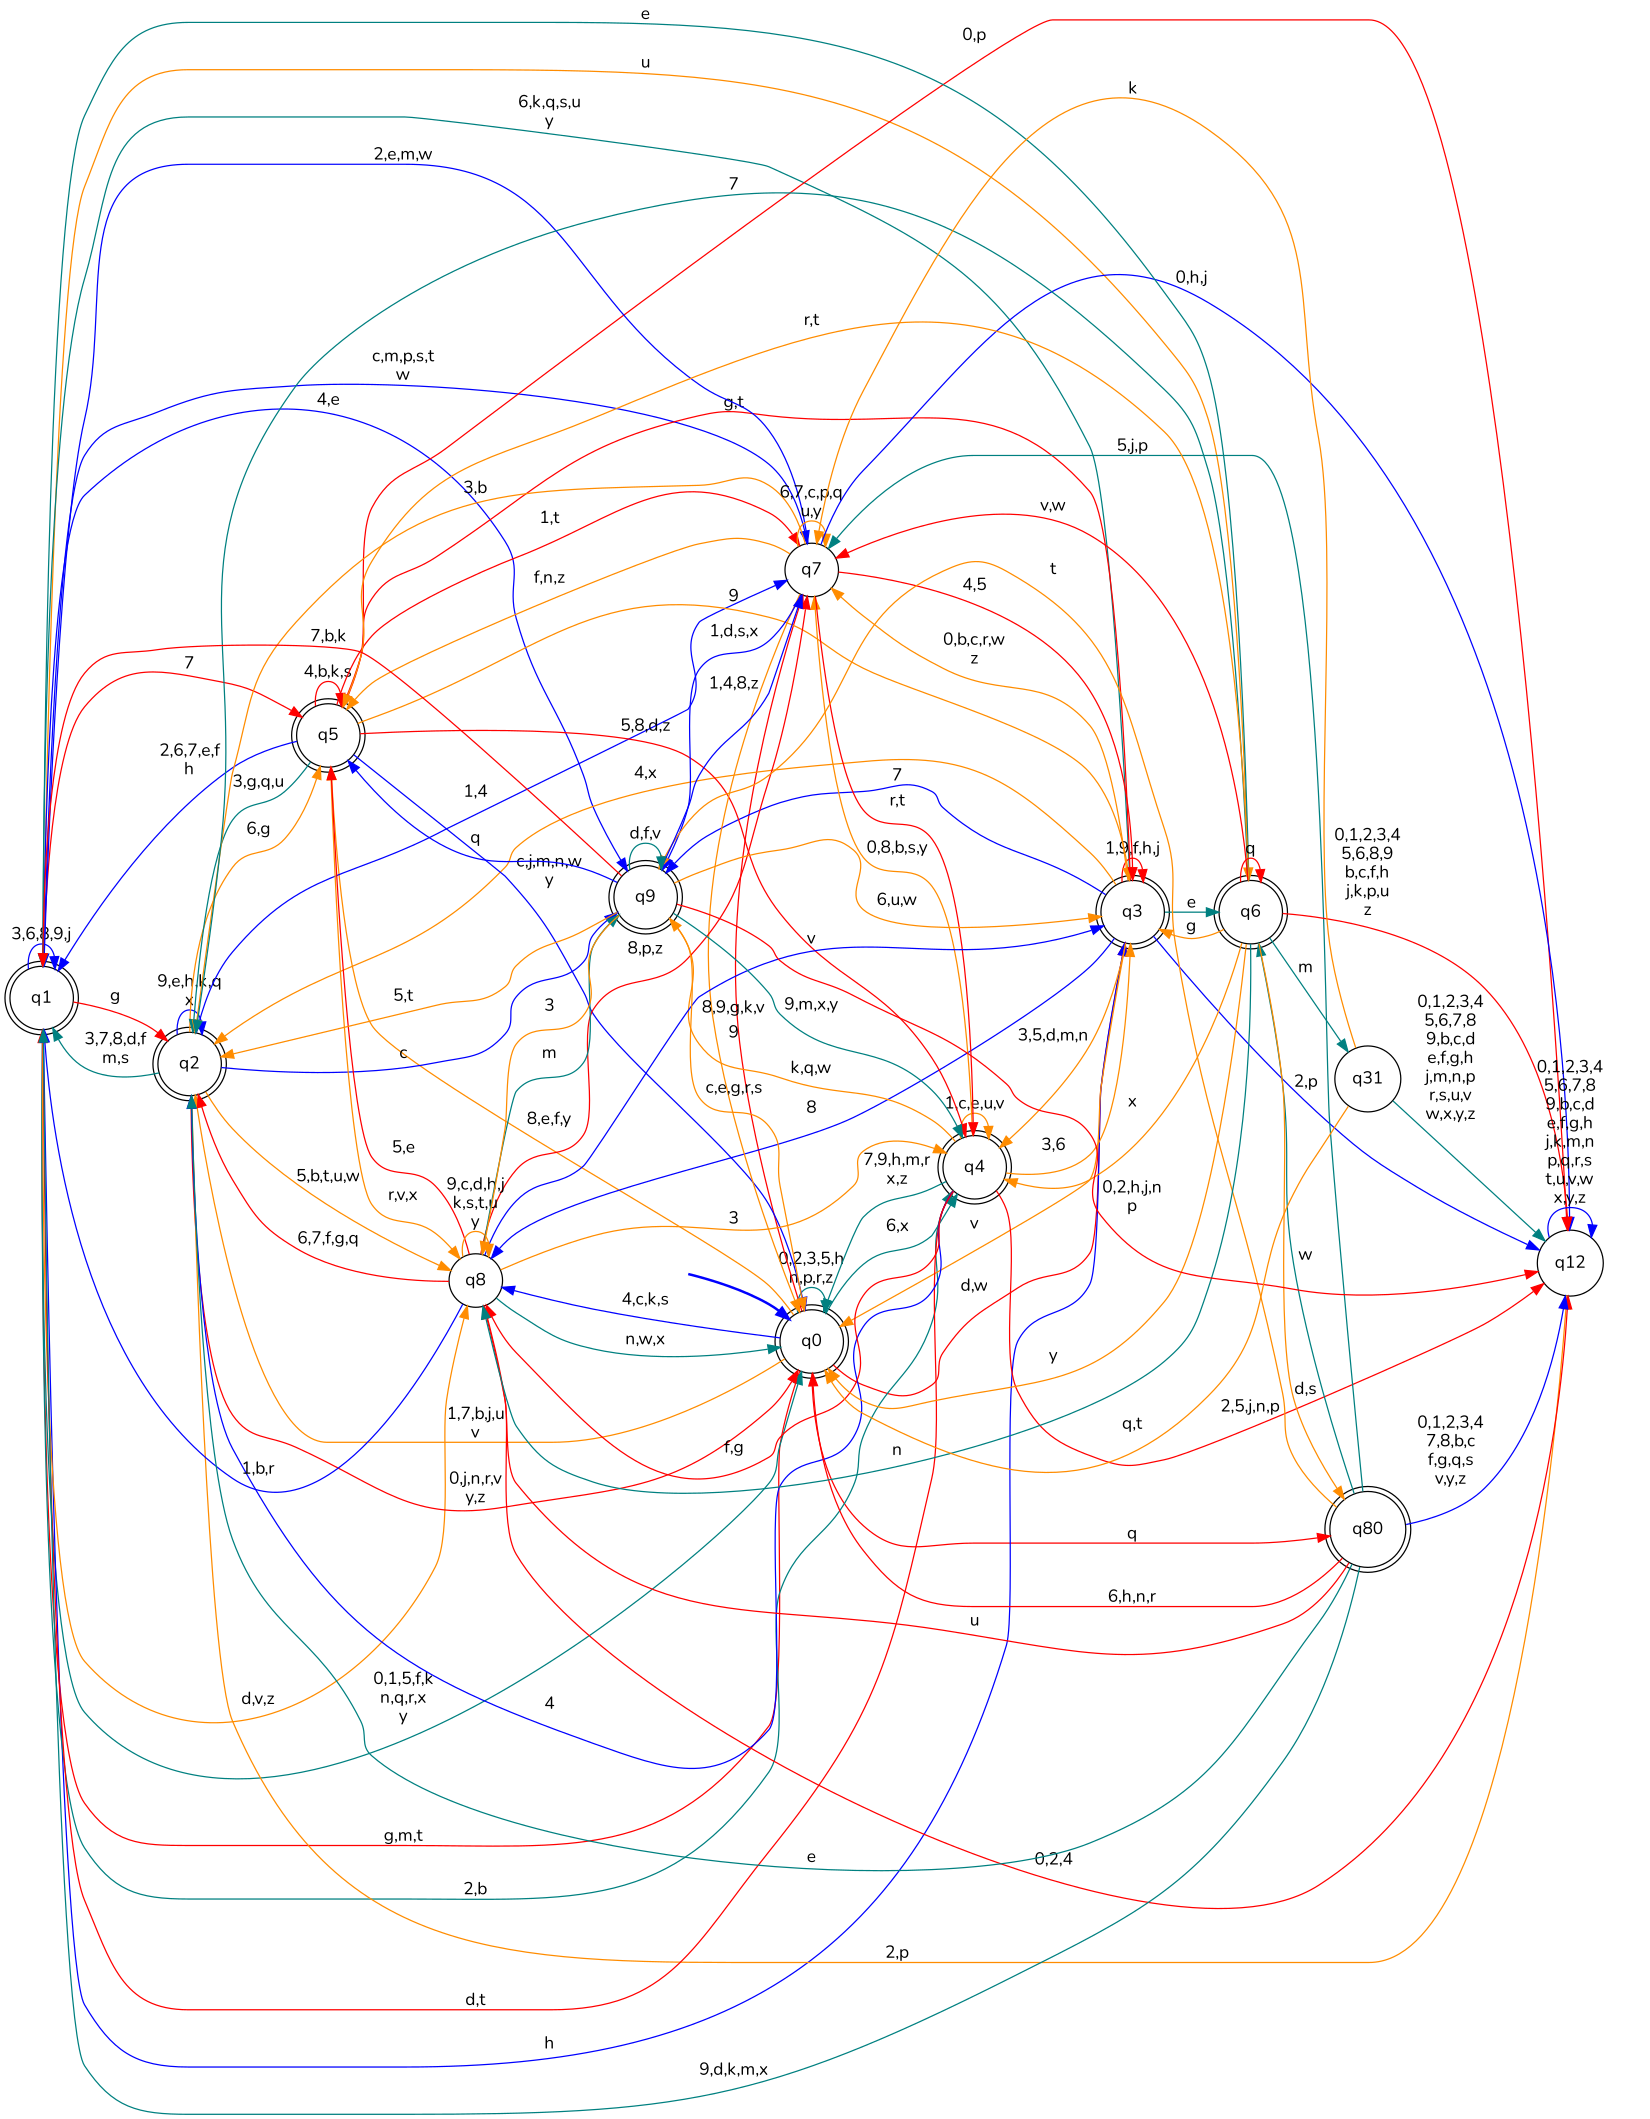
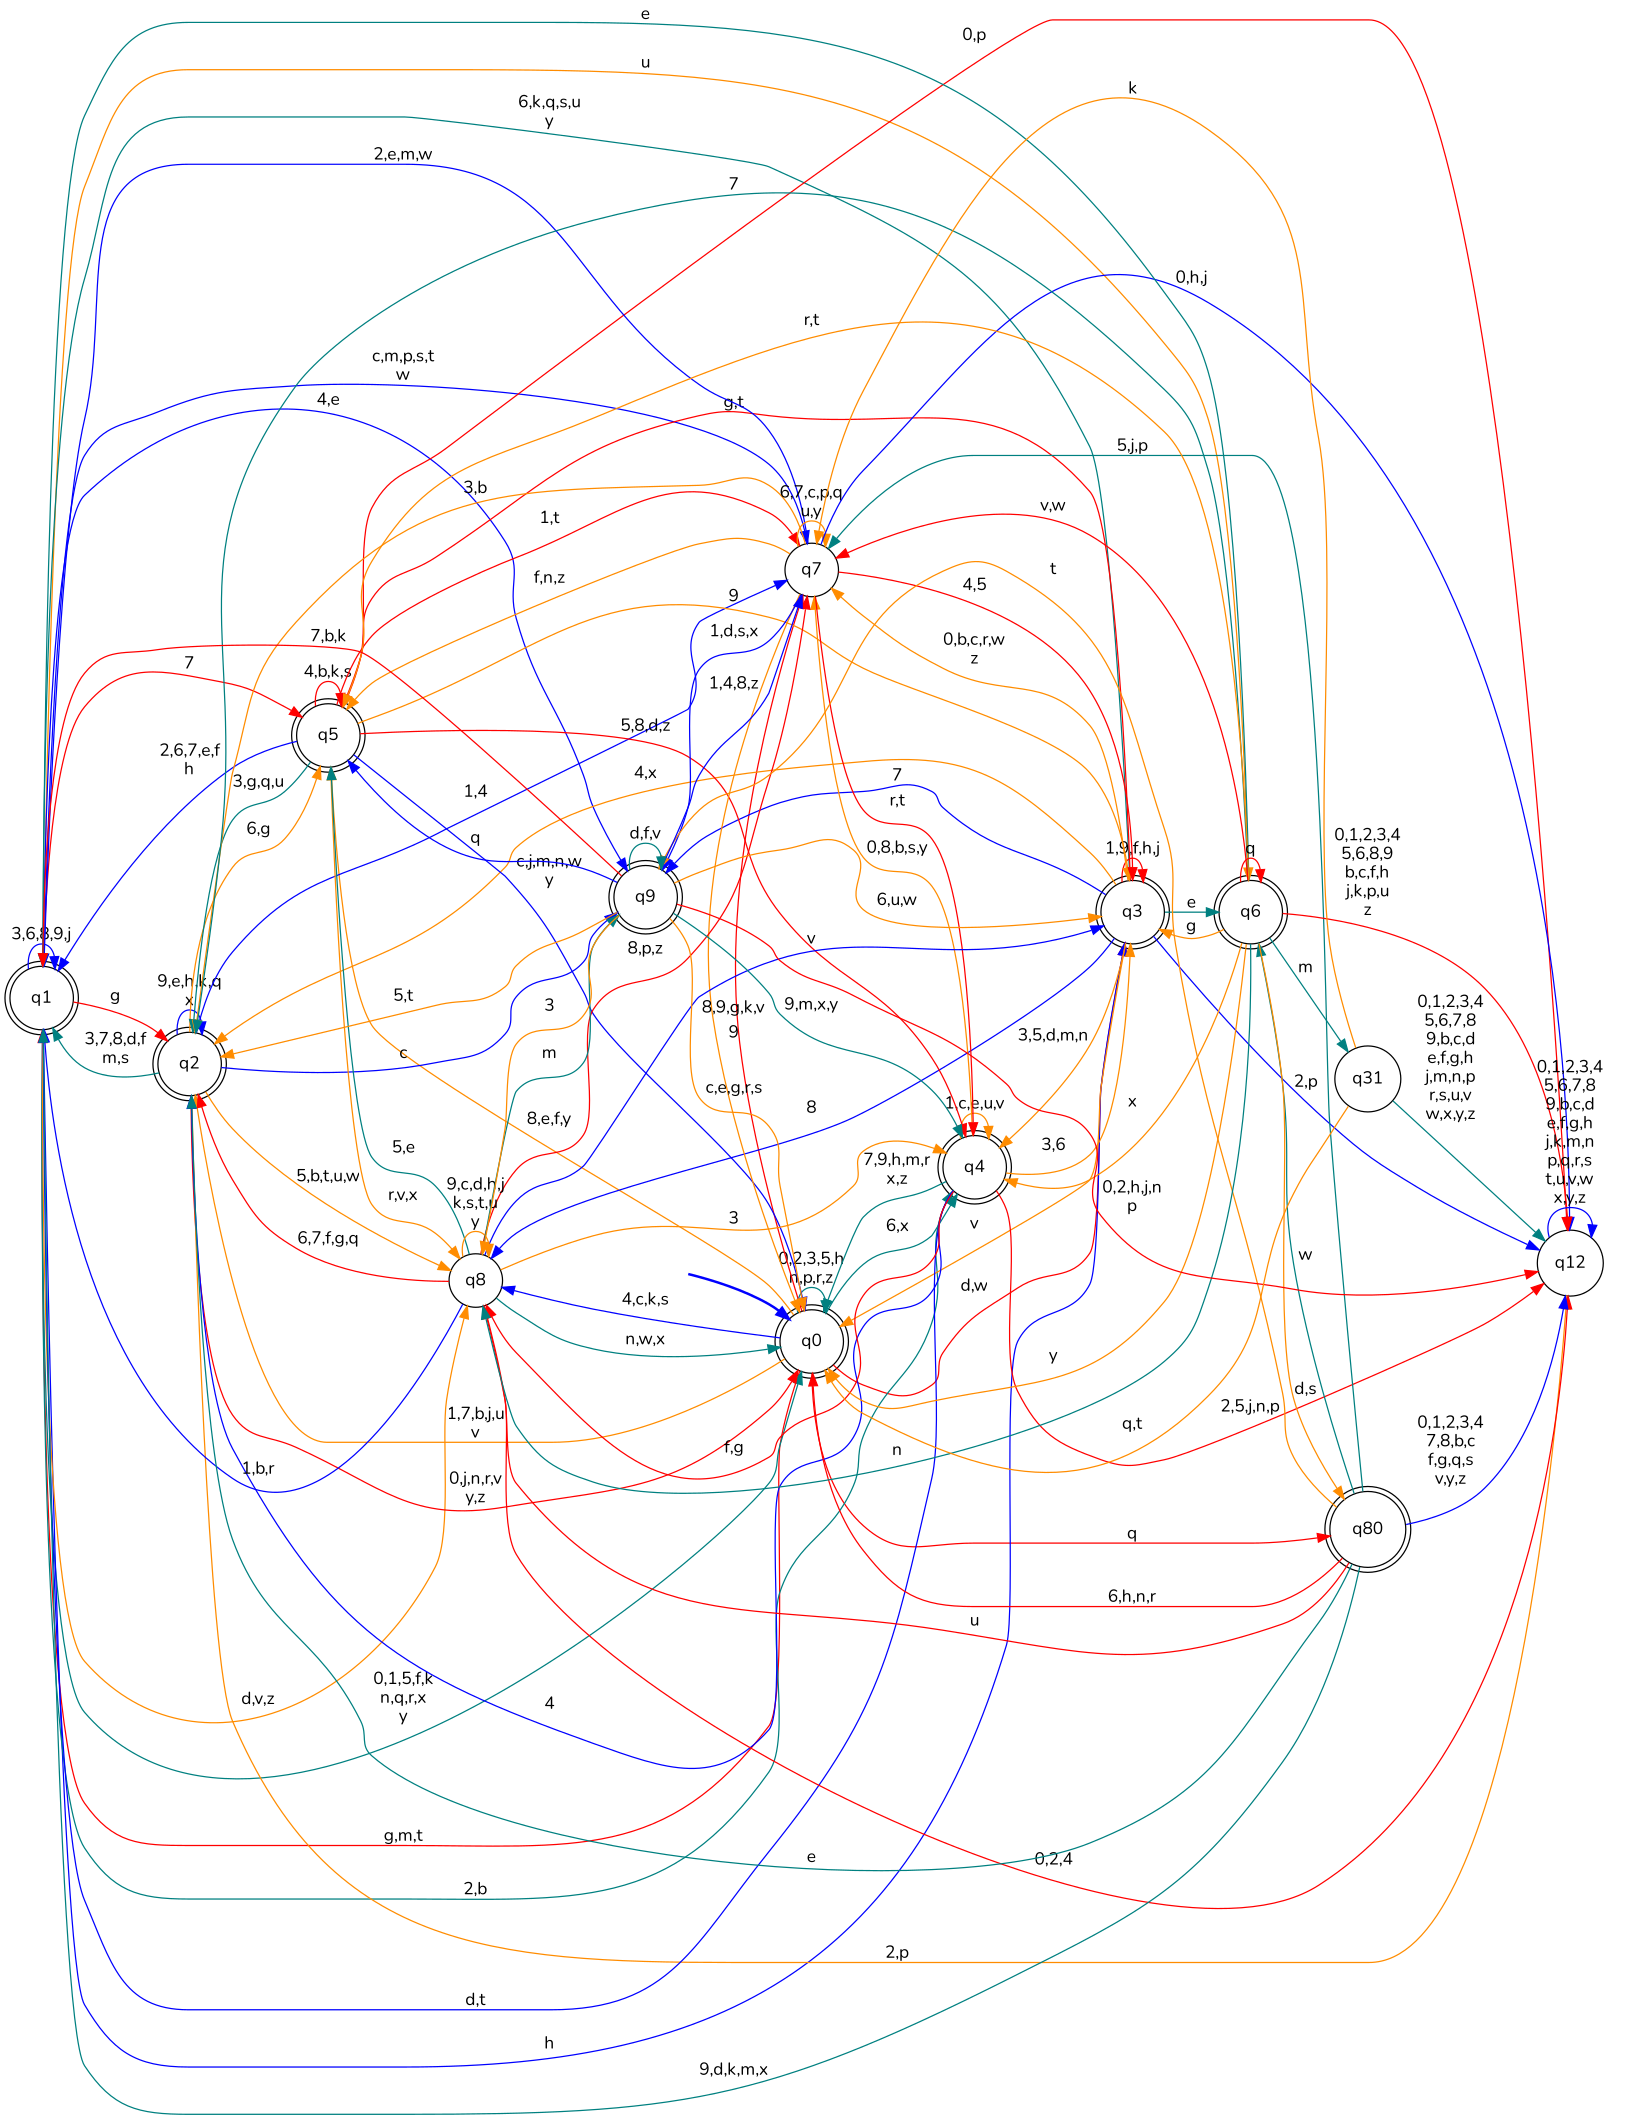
(770, 1075) -> none
(361, 1122) -> (361, 1122)
(352, 2010) -> (352, 2010)
